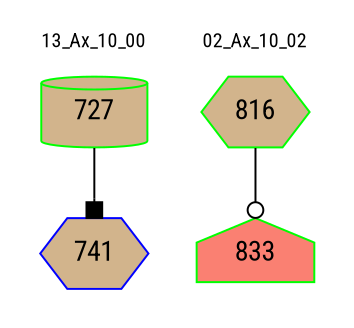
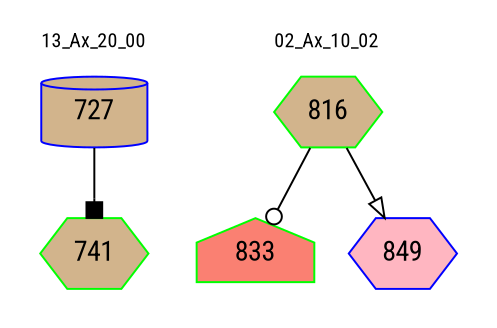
(94, 42) -> (94, 42)
(94, 112) -> (94, 112)
(94, 254) -> (94, 254)
none -> (403, 254)
